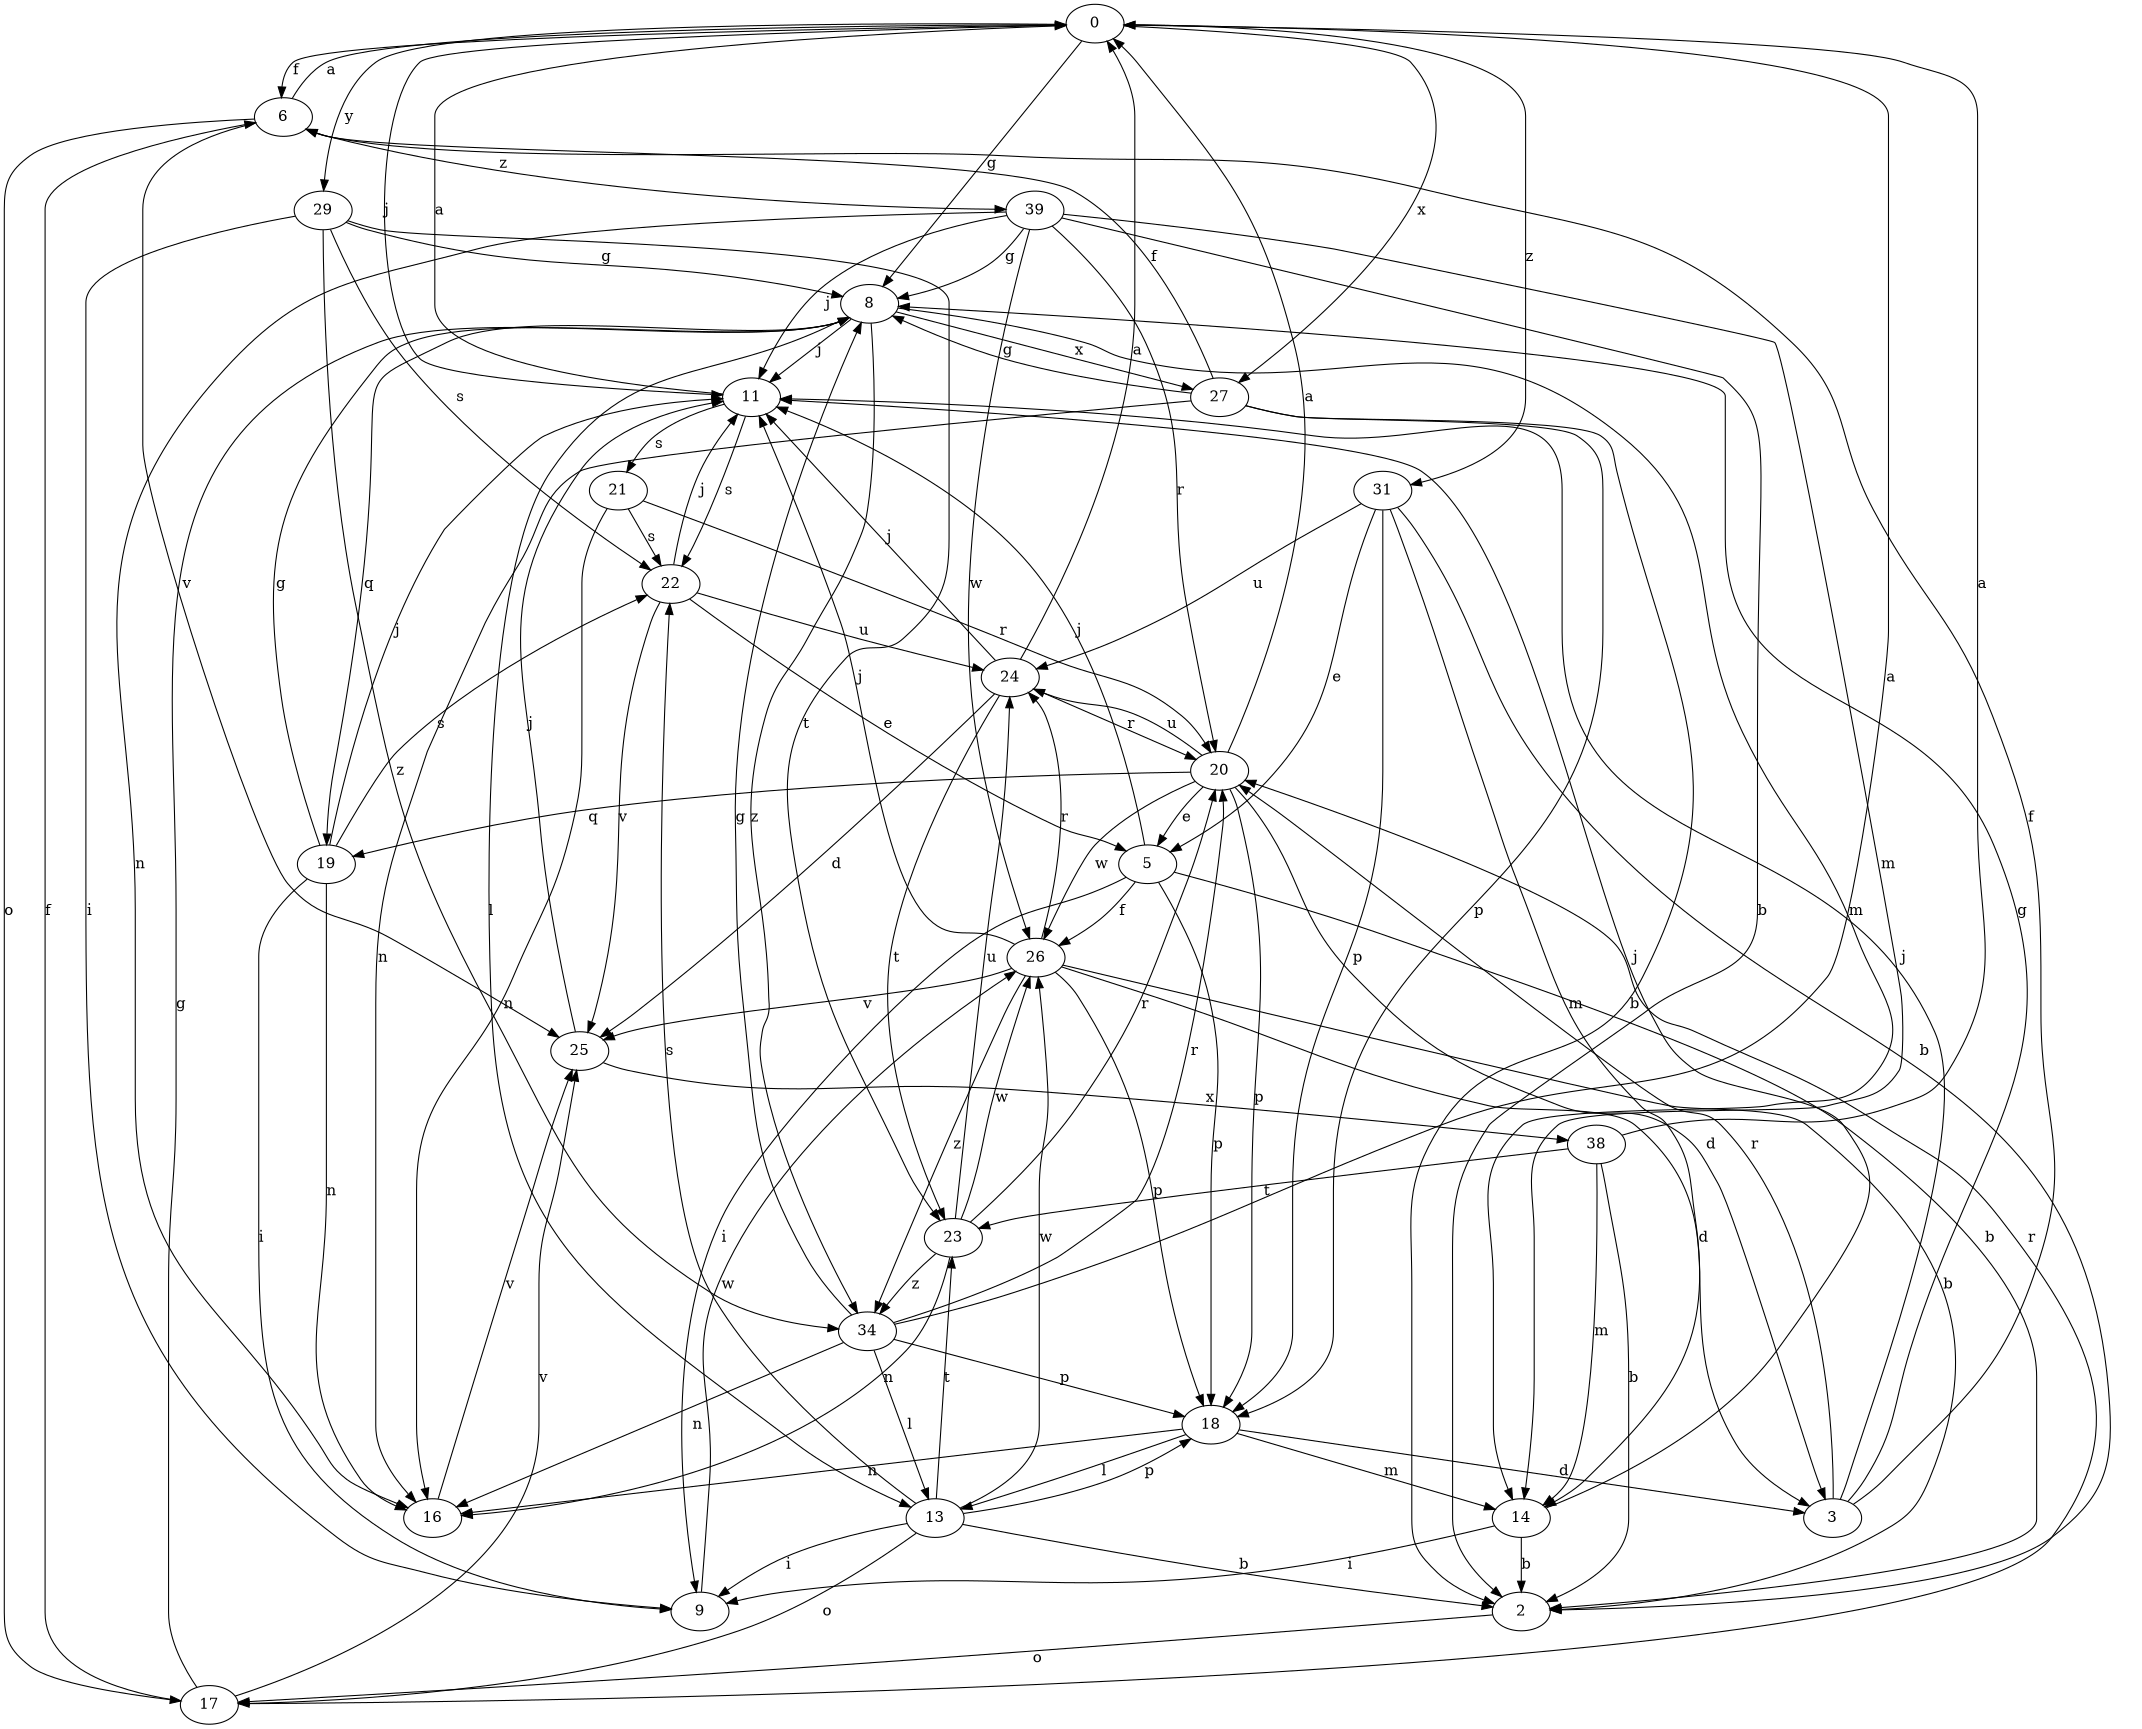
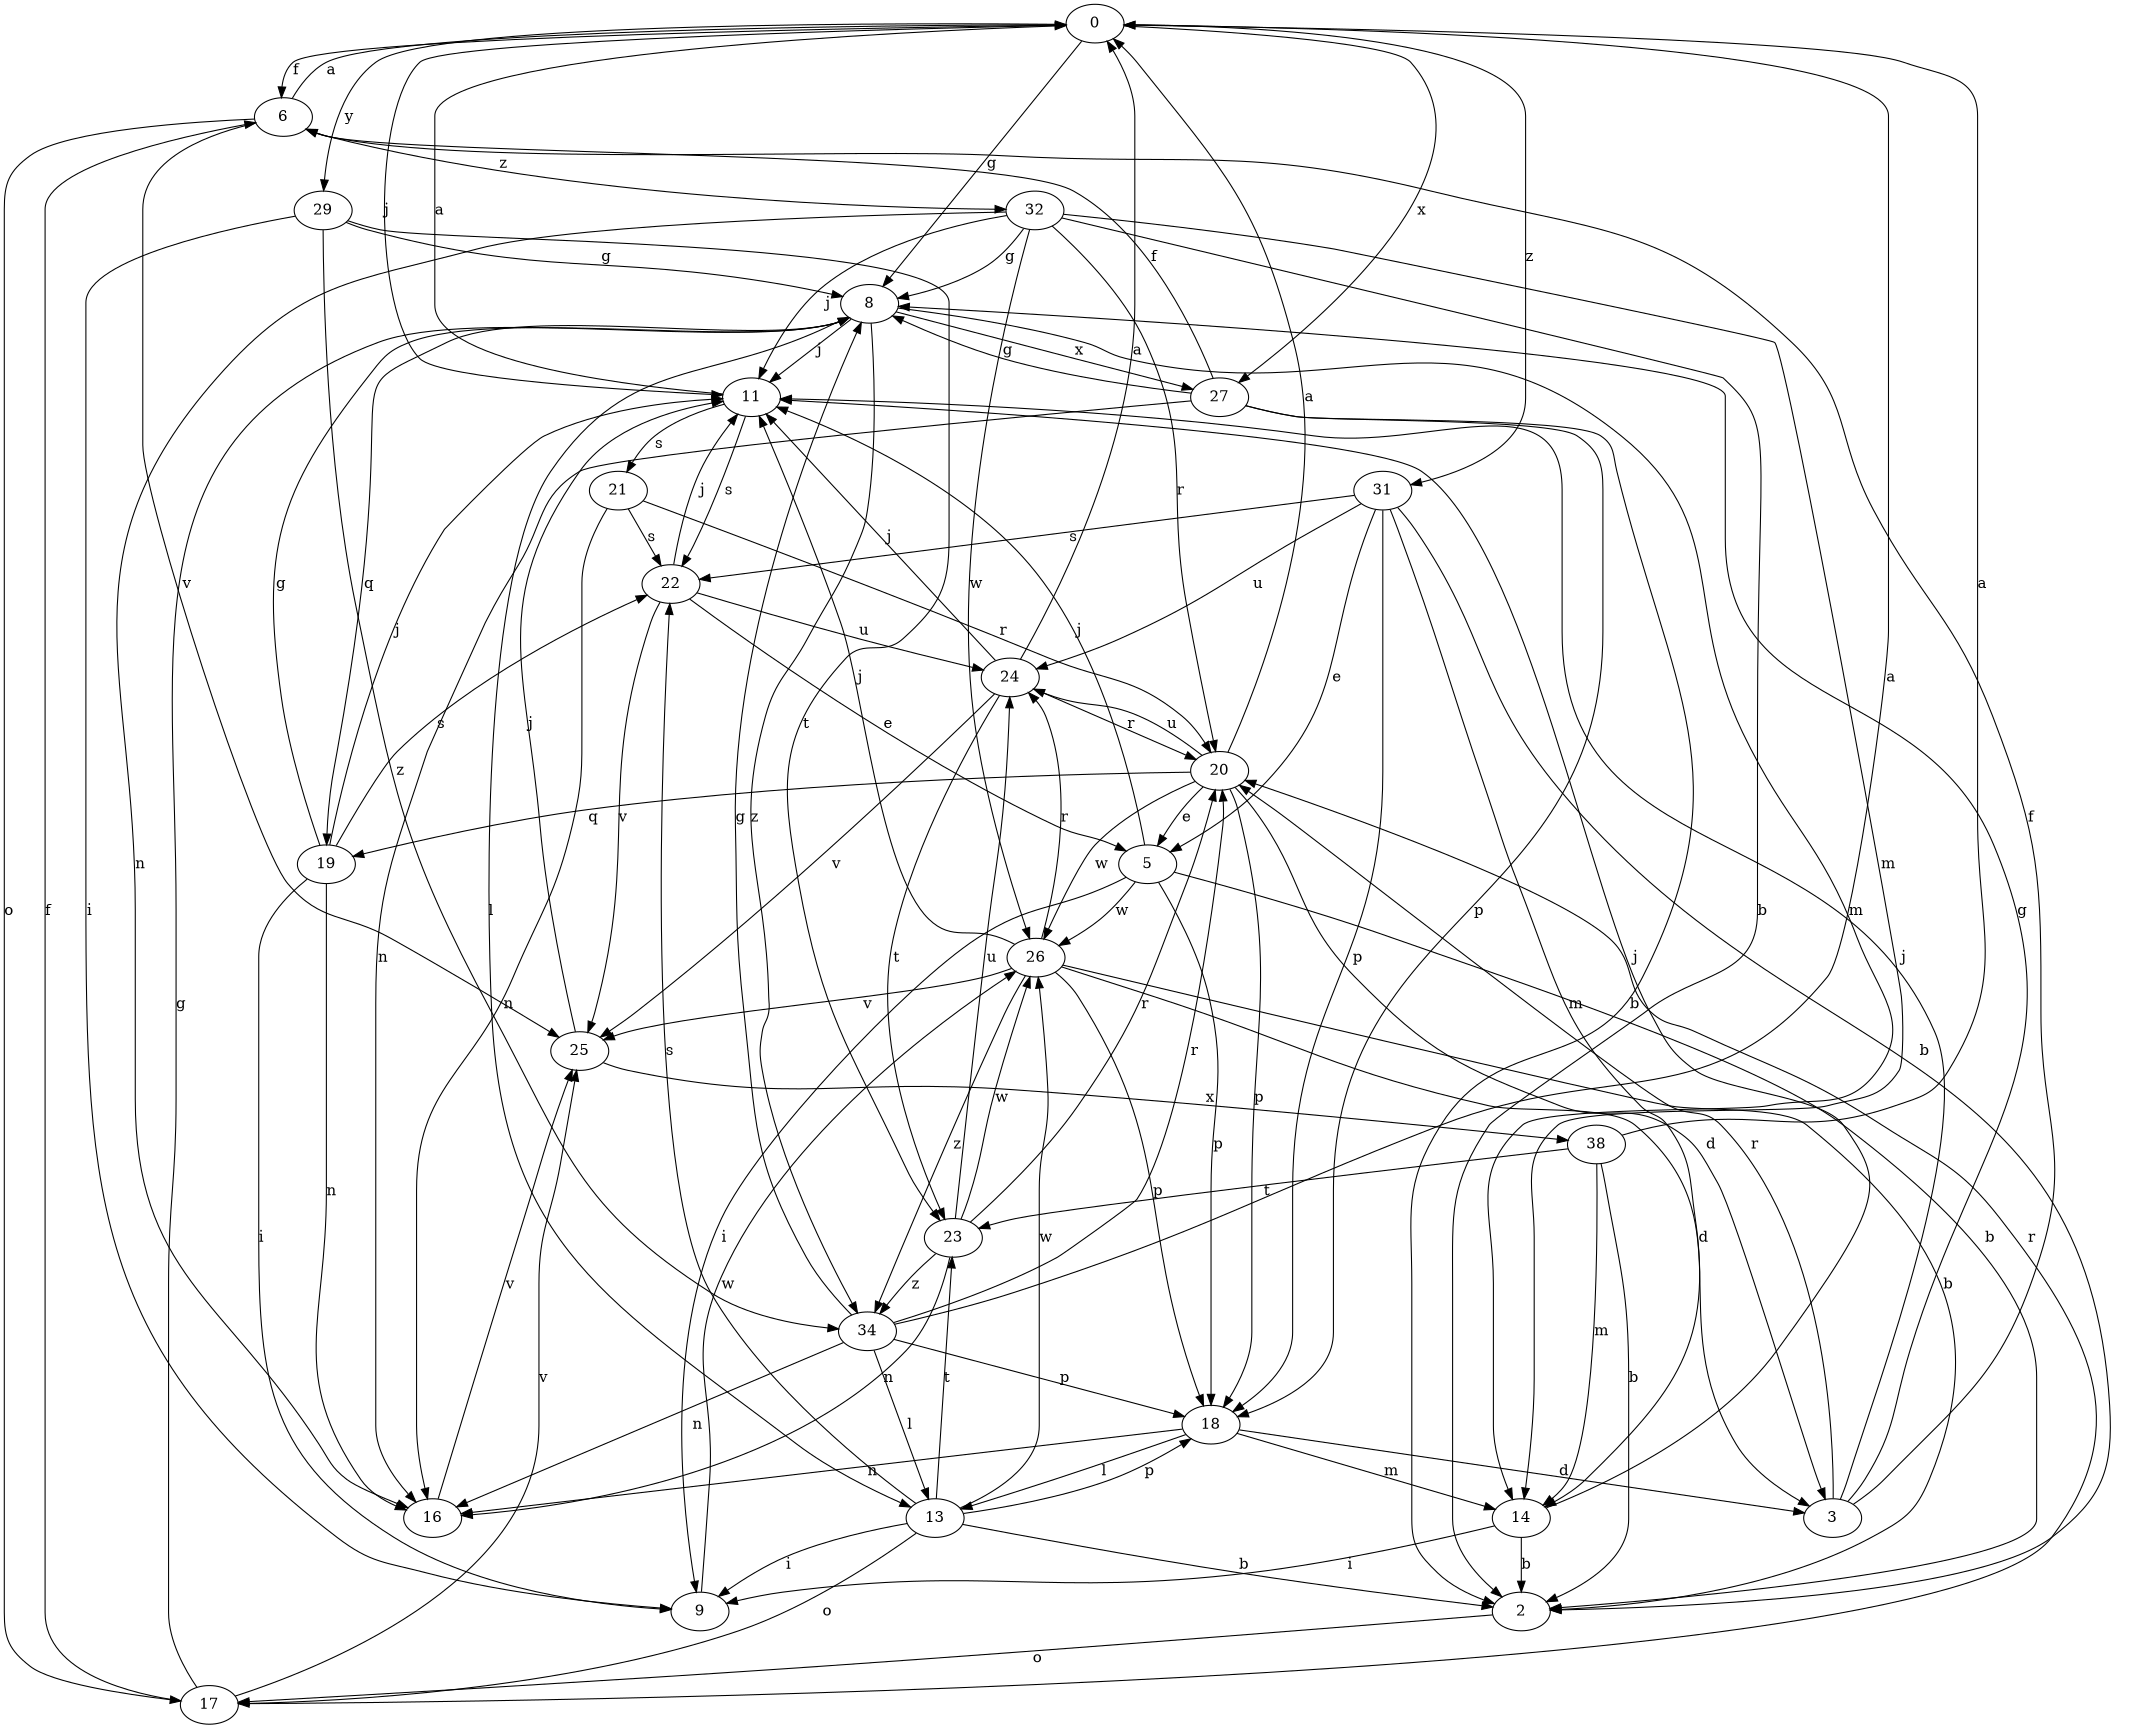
(1035, 210) -> (1035, 210)
(460, 420) -> (1032, 537)
(837, 864) -> (837, 864)
(1122, 911) -> (1122, 911)
